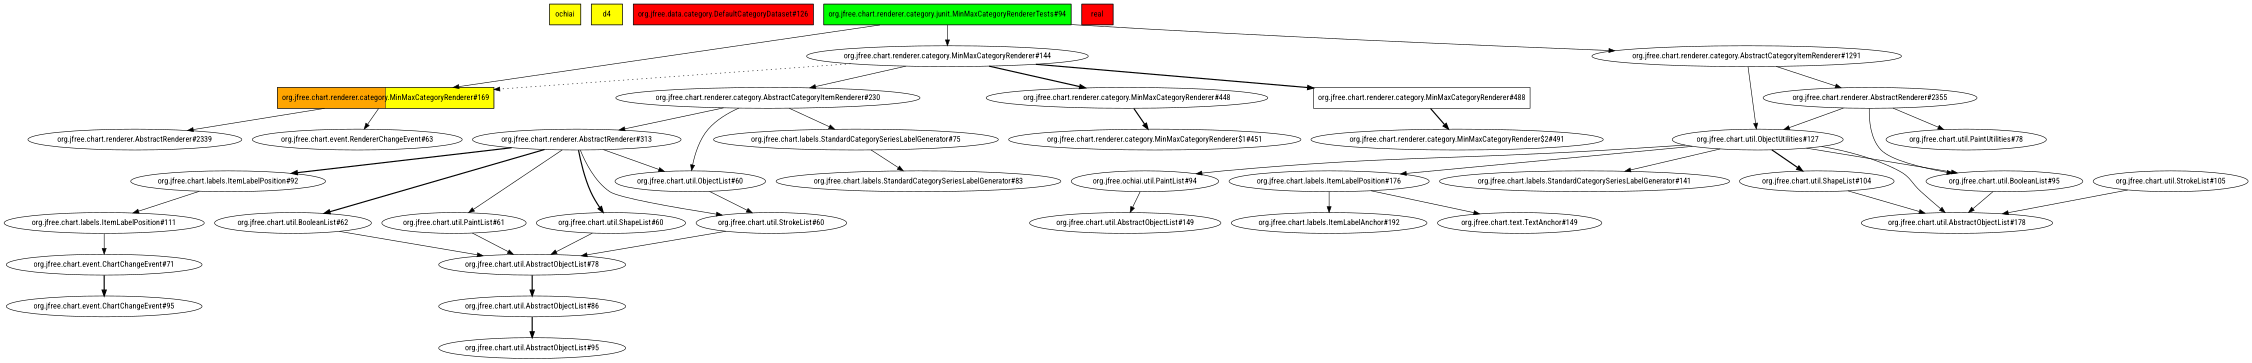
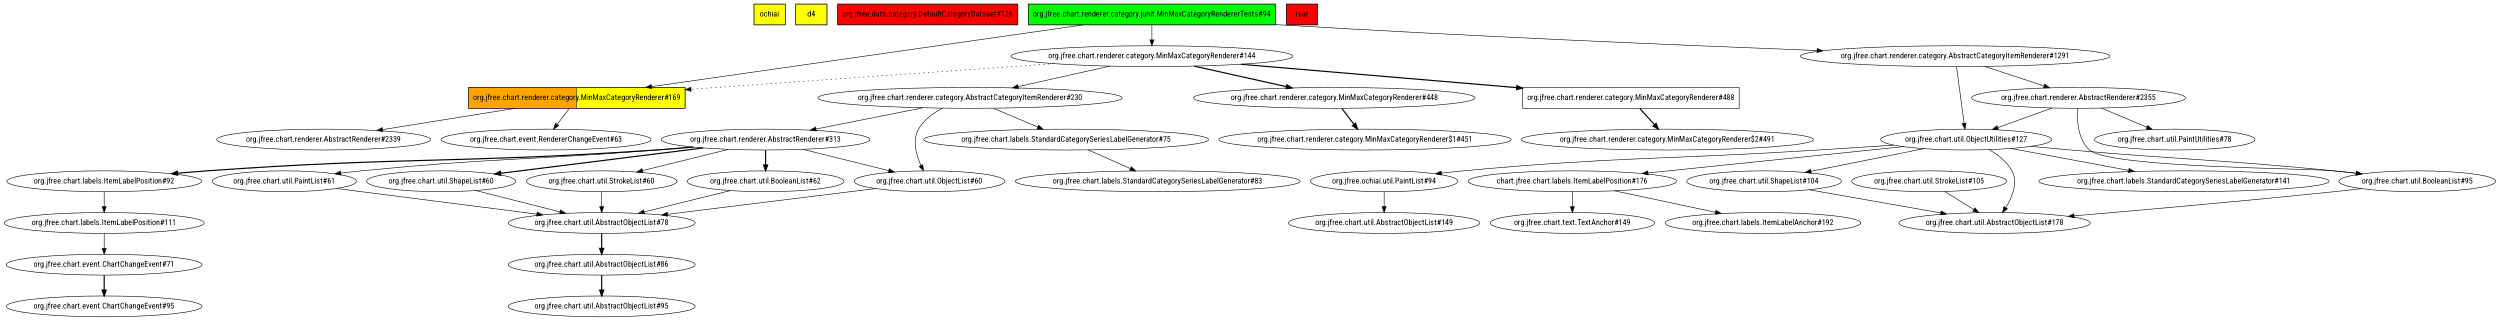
(1785, 159) -> (1867, 160)
(1329, 181) -> (1572, 181)
(728, 201) -> (771, 201)
